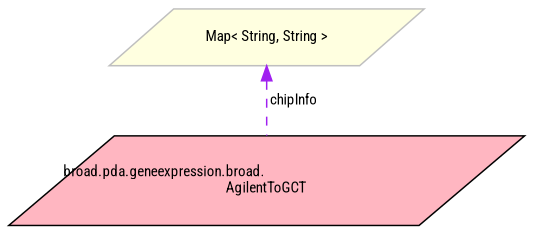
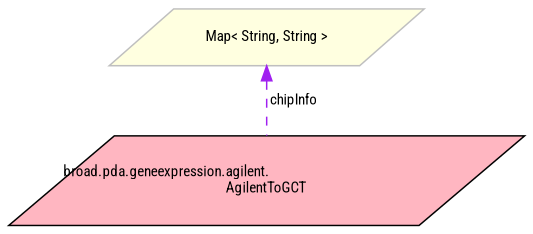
(267, 181) -> (267, 181)
